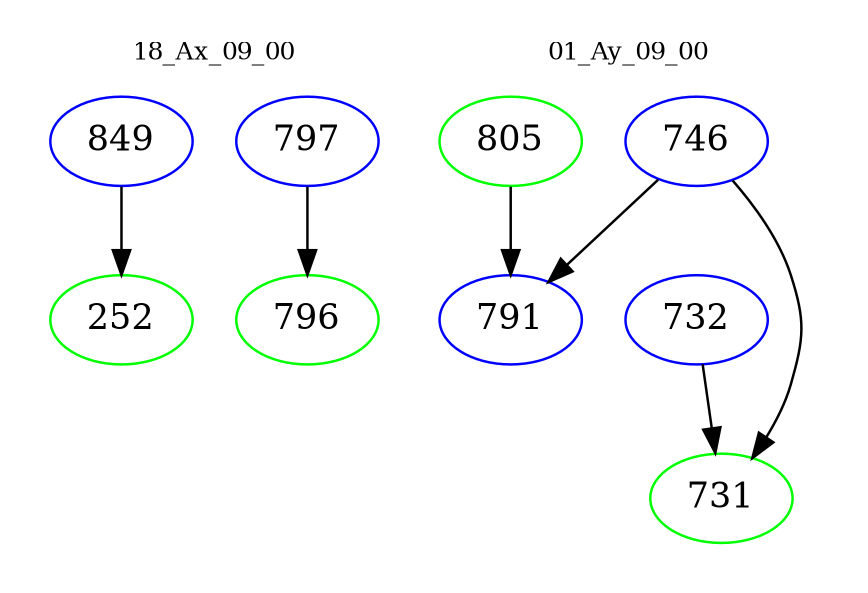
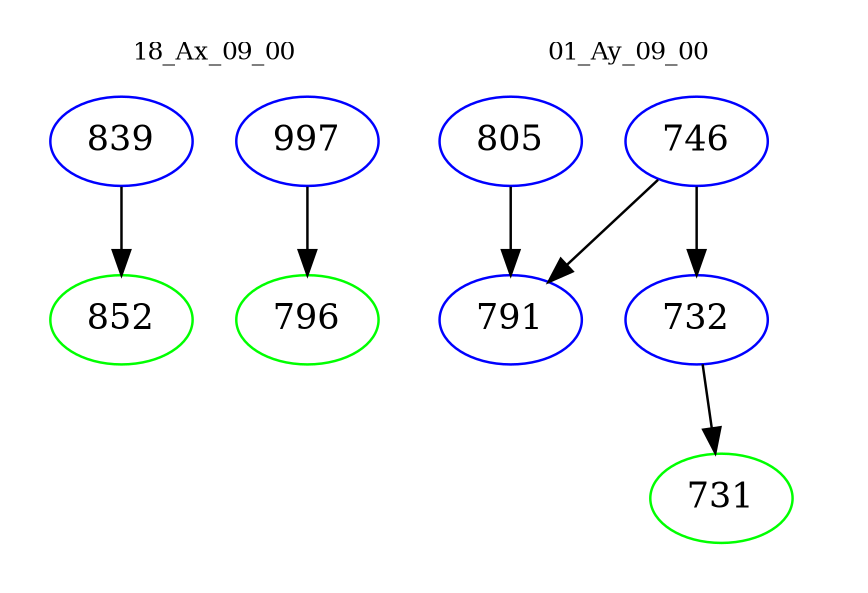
(121, 141) -> (121, 141)
(307, 141) -> (307, 141)
(511, 141) -> (511, 141)
(799, 303) -> (697, 218)
(121, 320) -> (121, 320)
